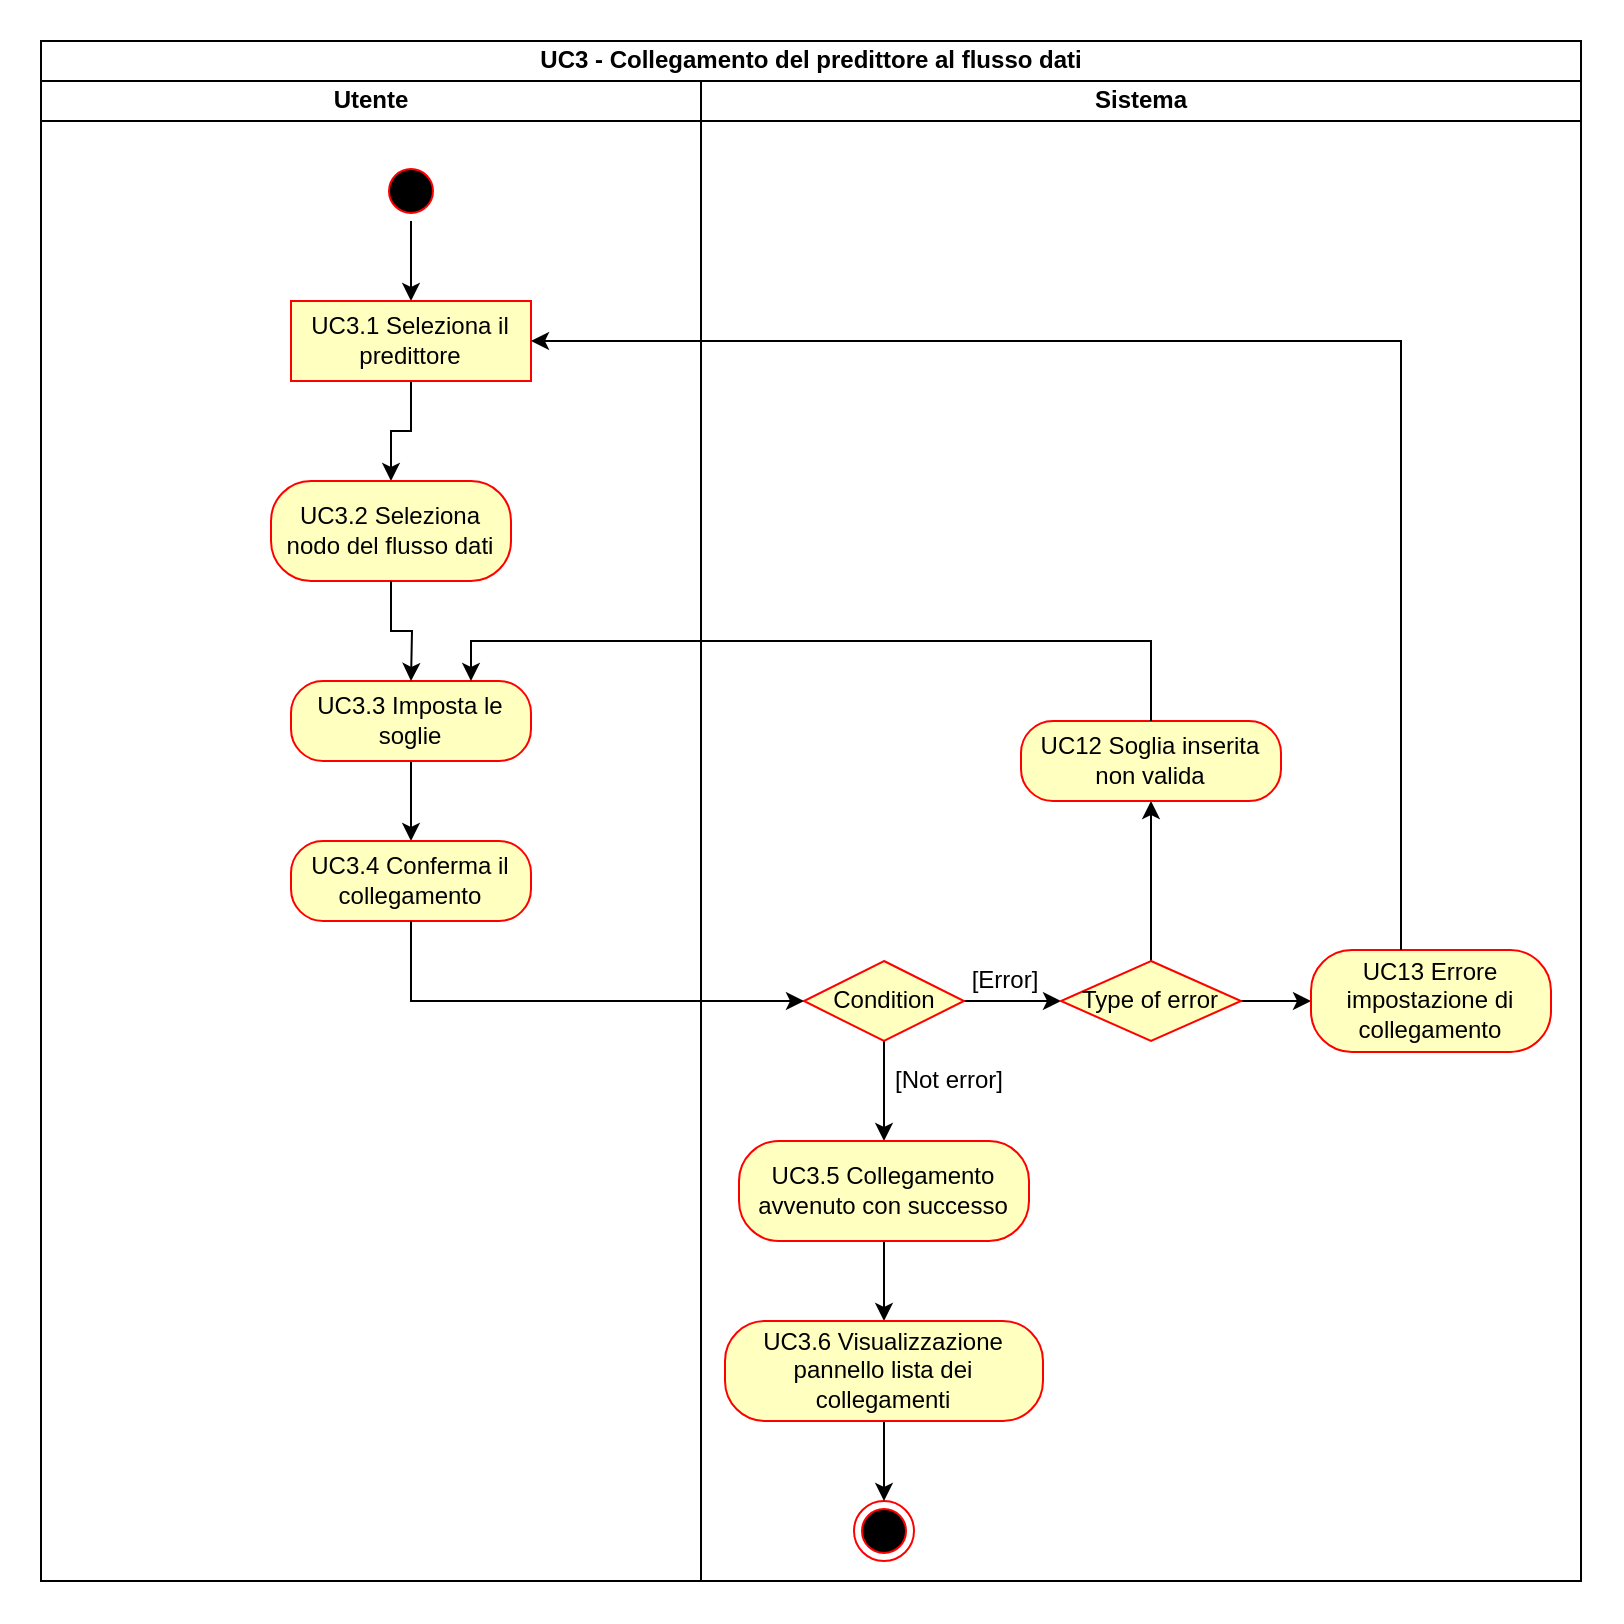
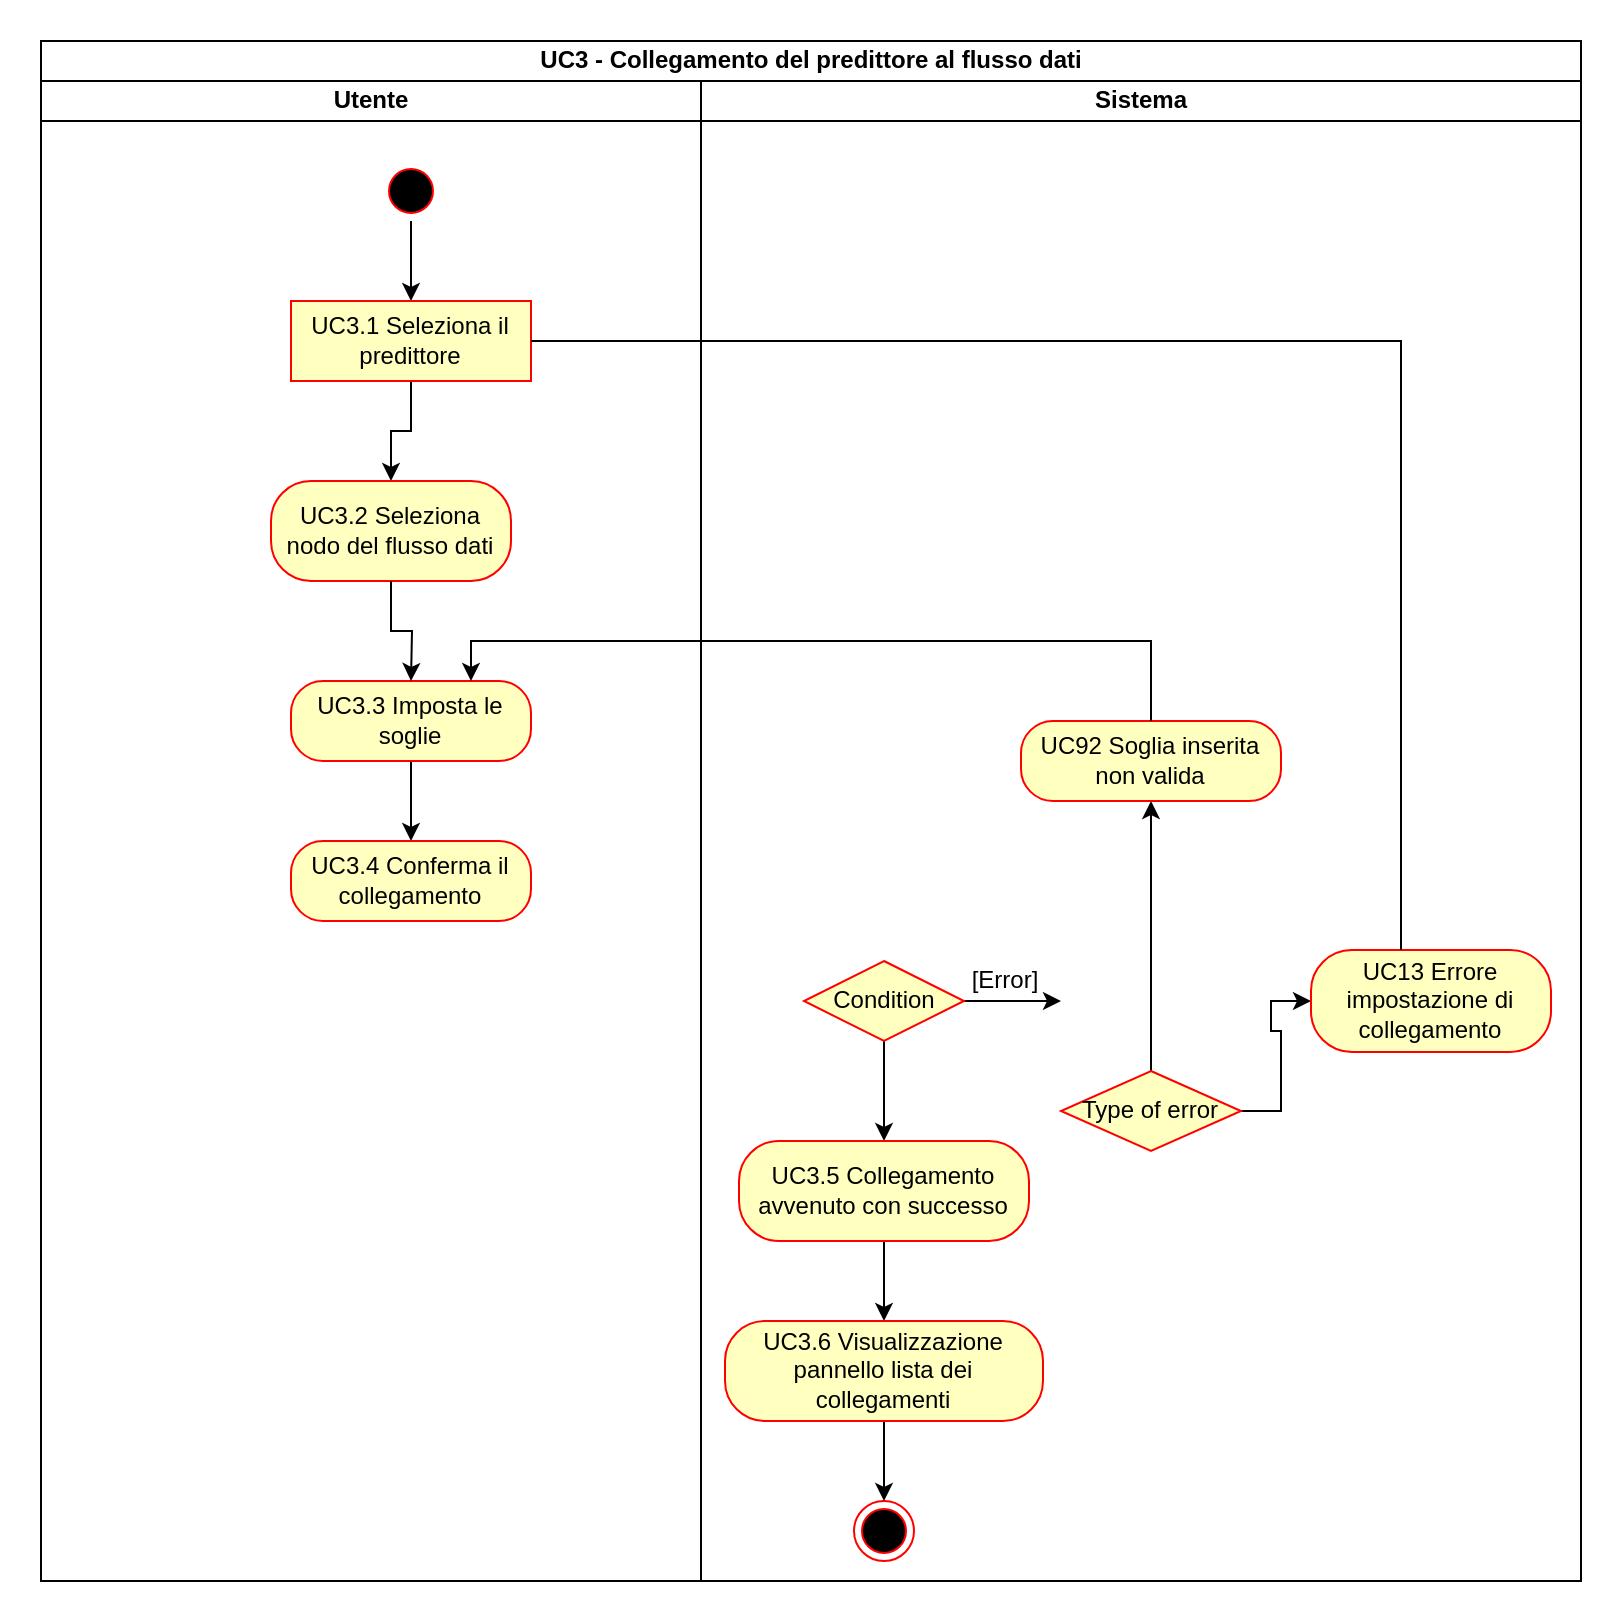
(546, 341) -> (539, 341)
(1151, 761) -> (1151, 761)
(514, 1001) -> none
(1151, 1001) -> (1151, 1111)
(949, 1081) -> none
